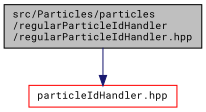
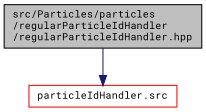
(103, 96) -> (103, 96)
